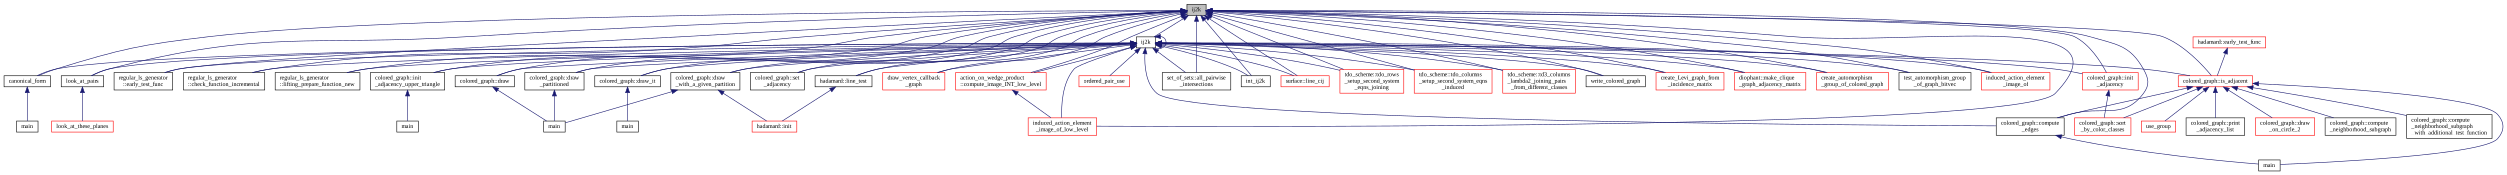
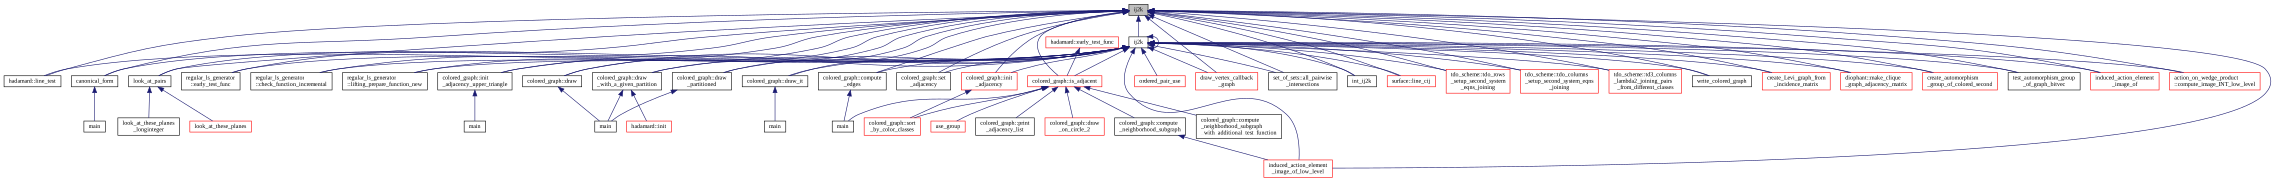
(1453, 81) -> (1559, 81)
(1853, 81) -> (1960, 81)
(2122, 102) -> none
(806, 106) -> none
(1034, 106) -> (1226, 148)
none -> (149, 127)
